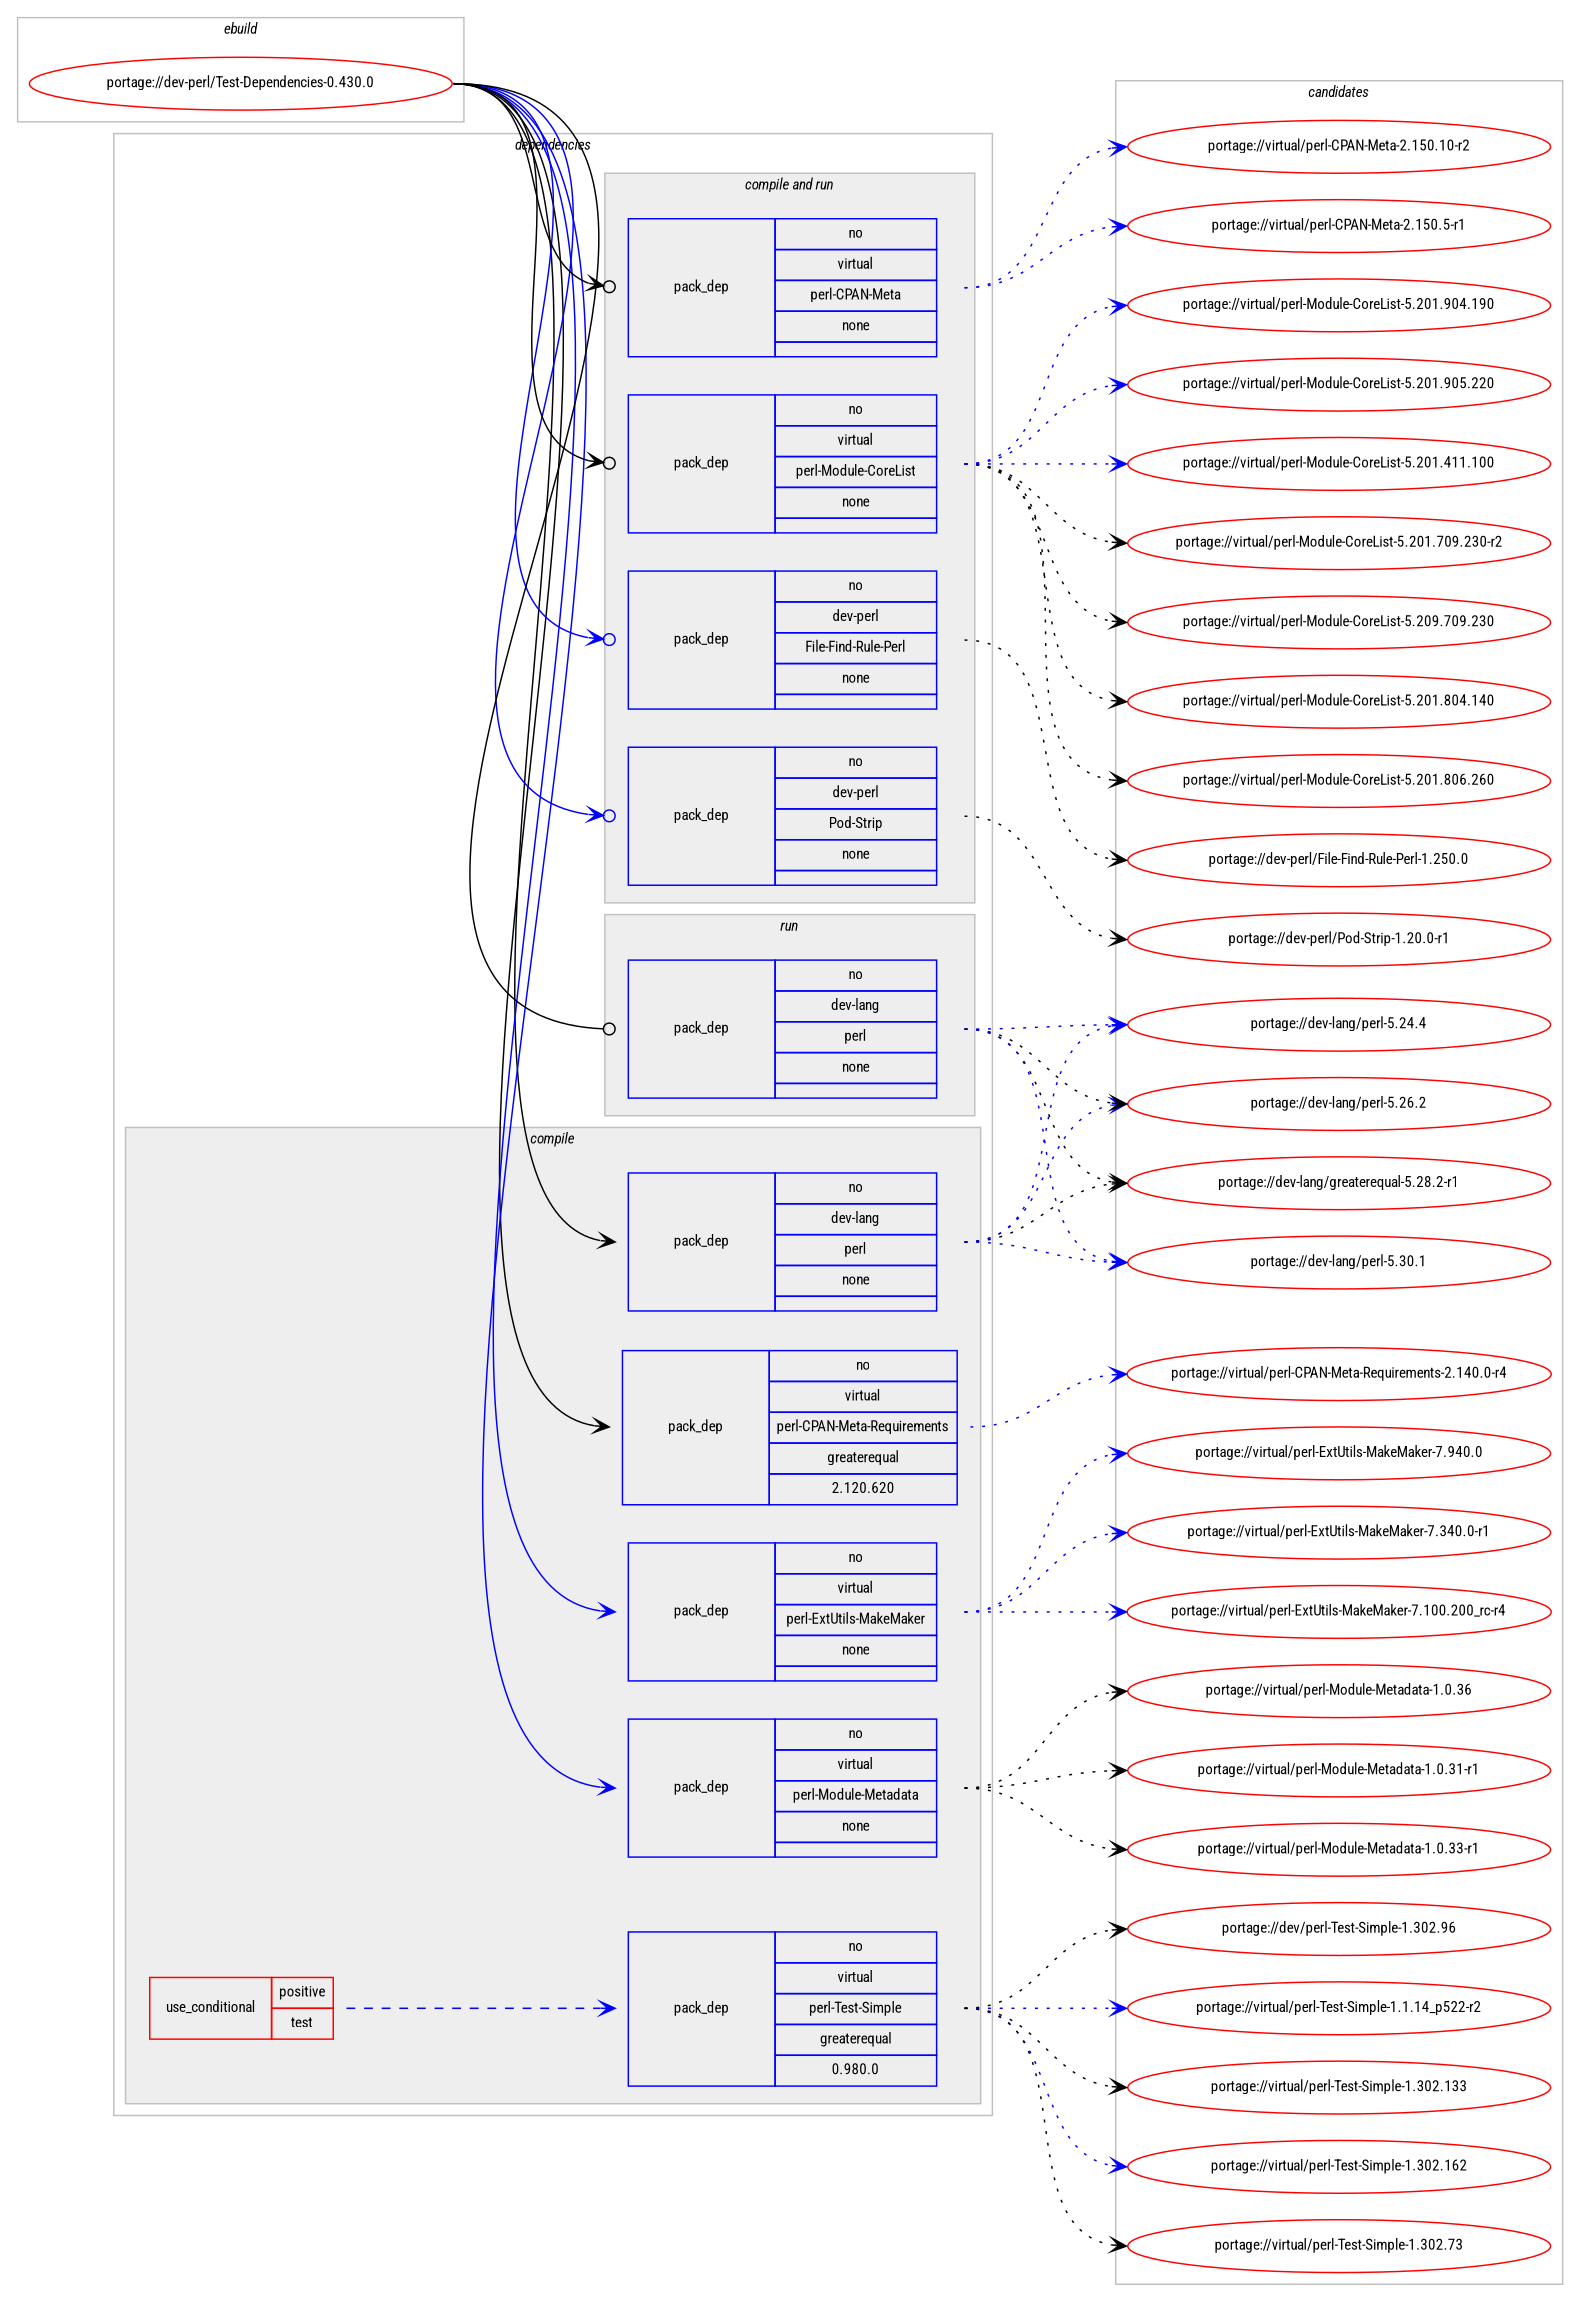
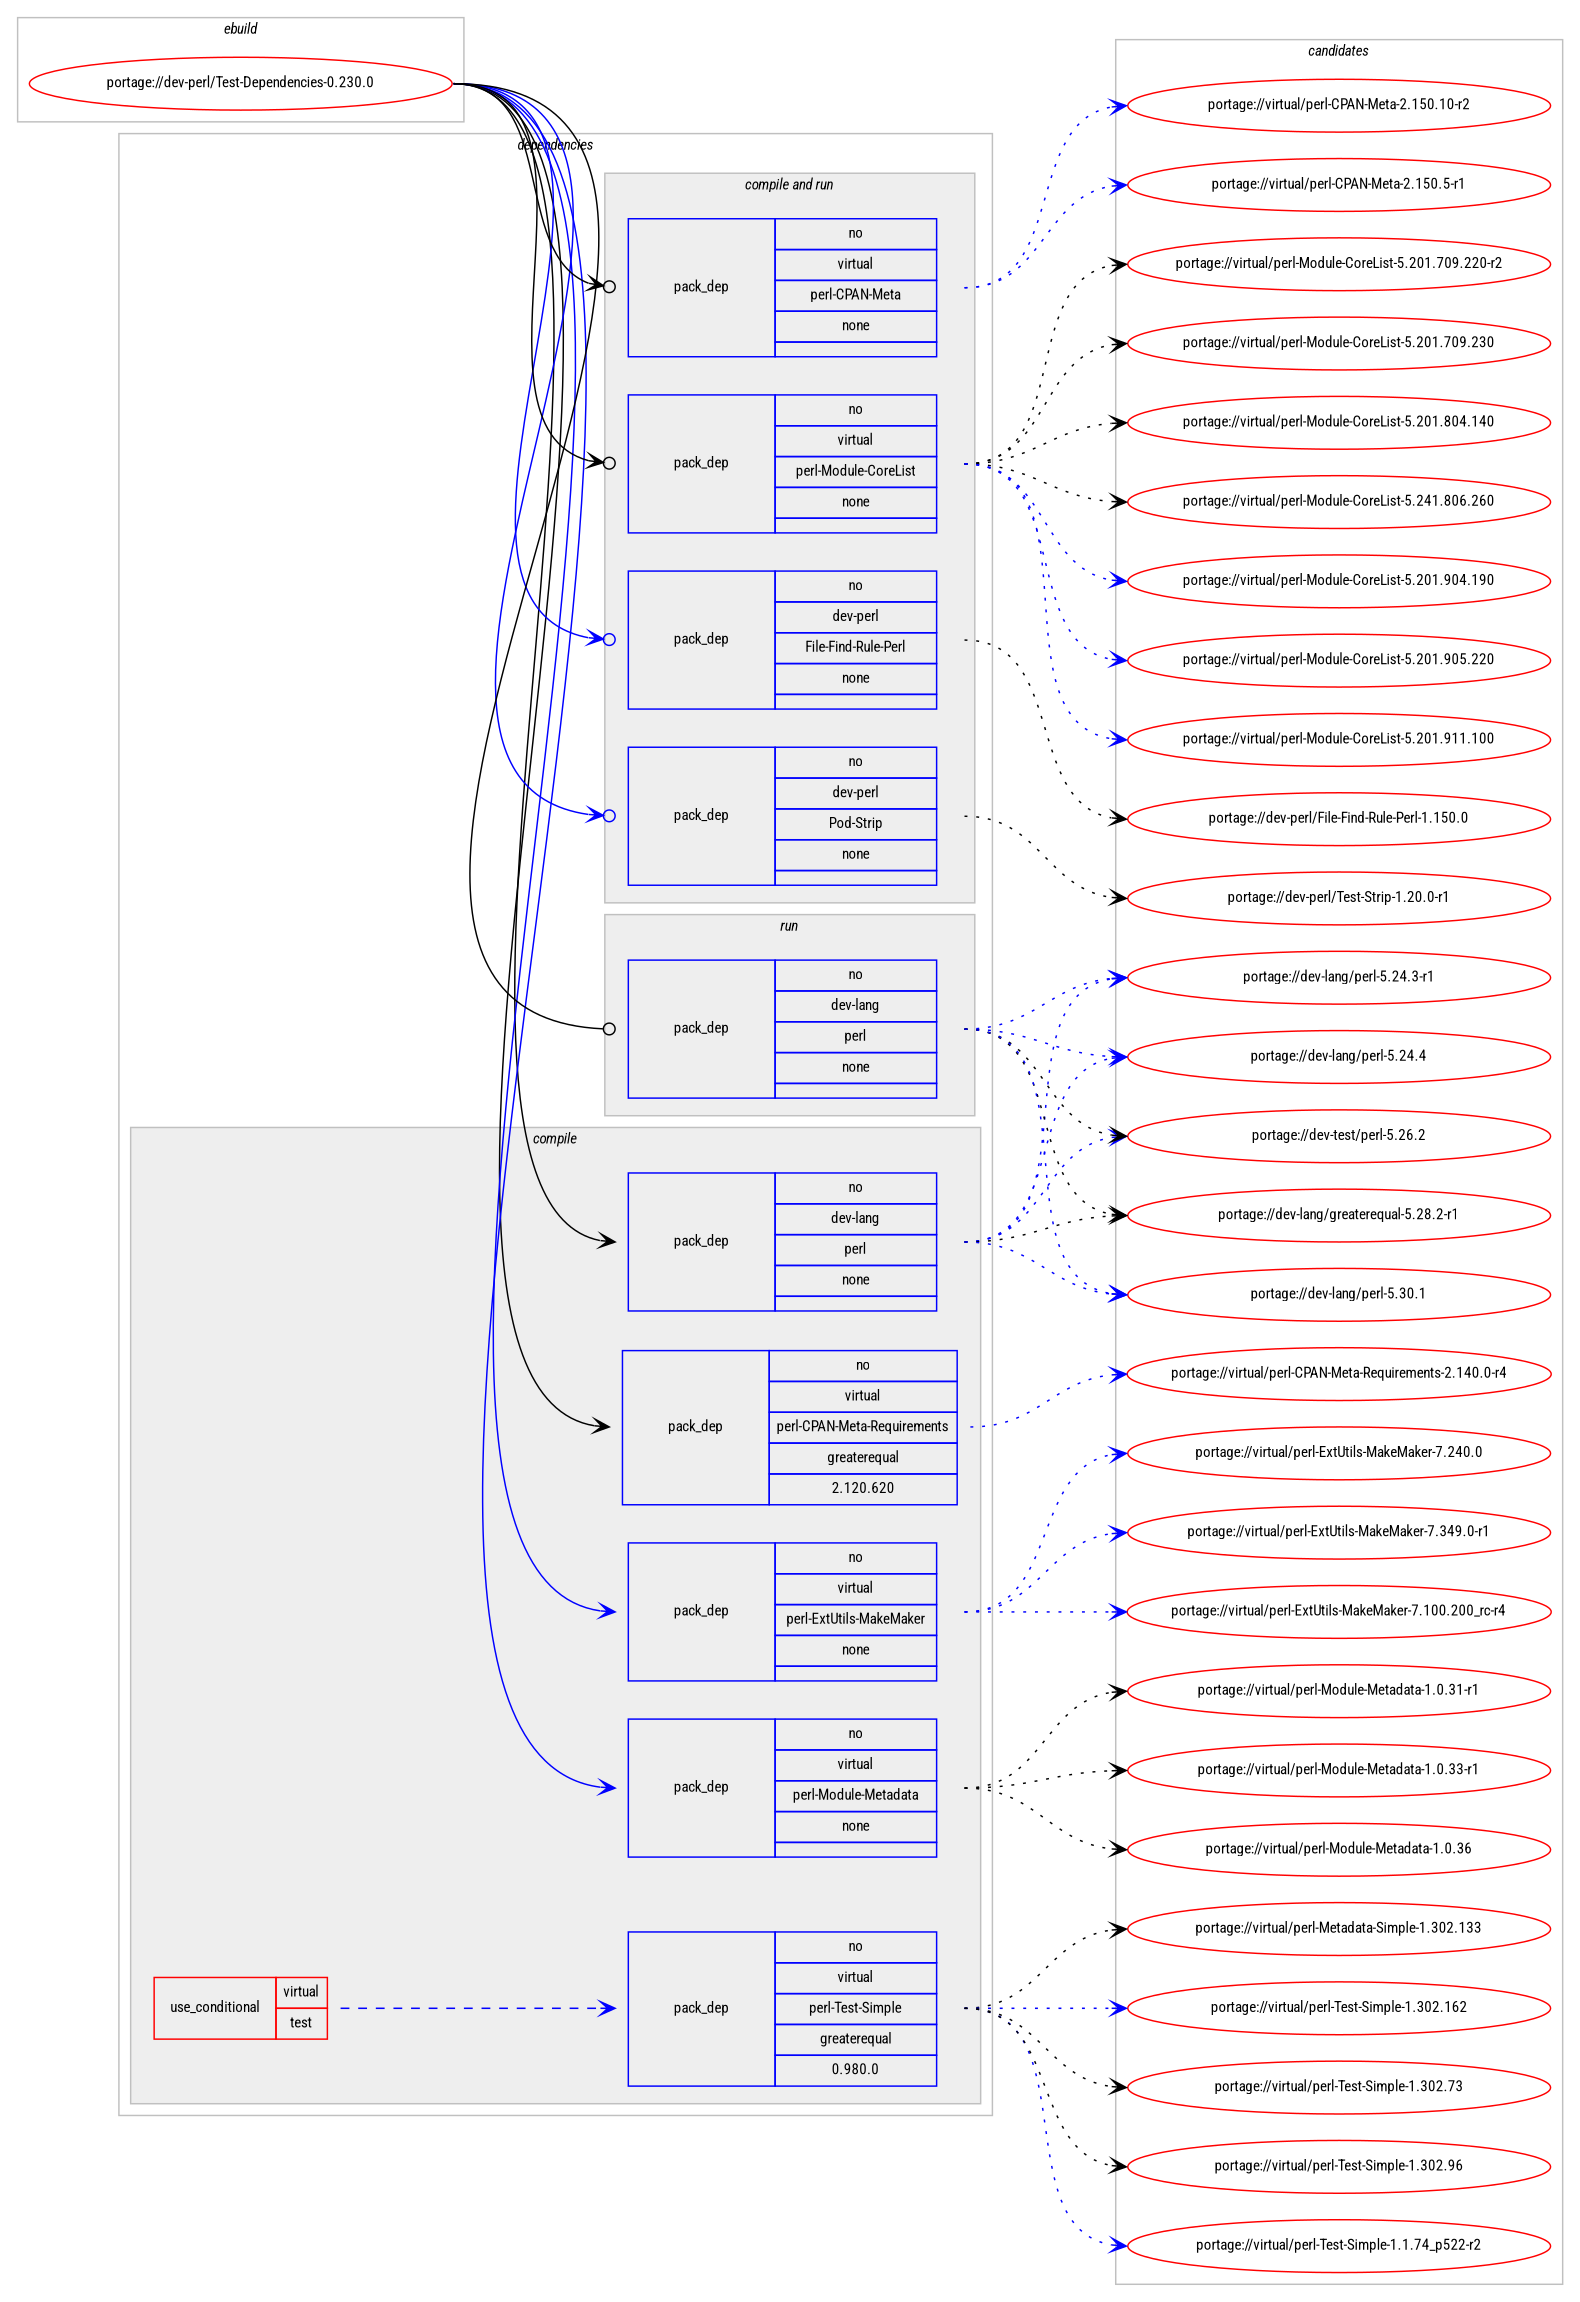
(241, 84) -> (241, 84)
(1339, 464) -> (1339, 740)
(1339, 543) -> (1339, 264)
(1339, 622) -> (1339, 344)
(1339, 781) -> (1339, 502)
(1339, 860) -> (1339, 819)
(1339, 940) -> (1339, 898)
none -> (1339, 978)
(1339, 1104) -> (1339, 1136)
(1339, 1453) -> (1339, 1453)
(1339, 1533) -> (1339, 1533)
(1339, 1929) -> (1339, 2167)
(302, 1992) -> (302, 1992)
(1339, 2008) -> (1339, 2246)
(1339, 2088) -> (1339, 1929)
